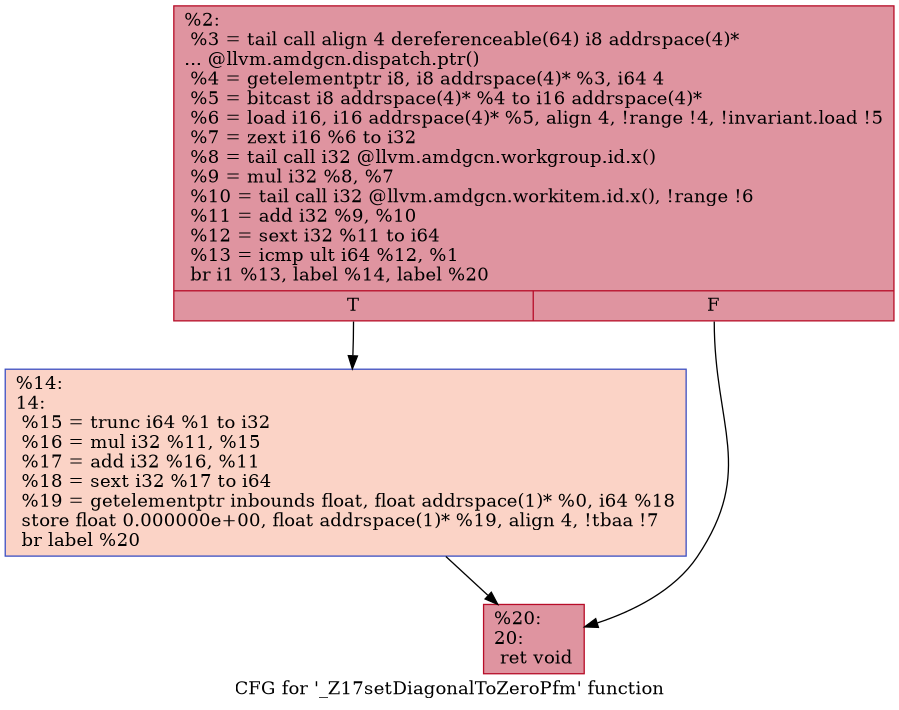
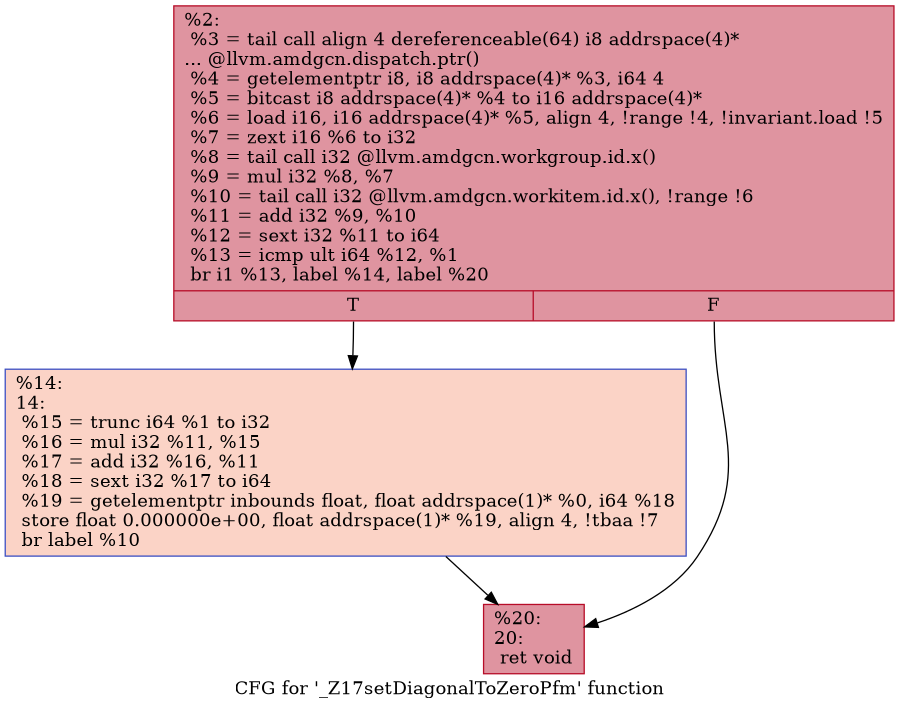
(78, 540) -> (78, 540)
